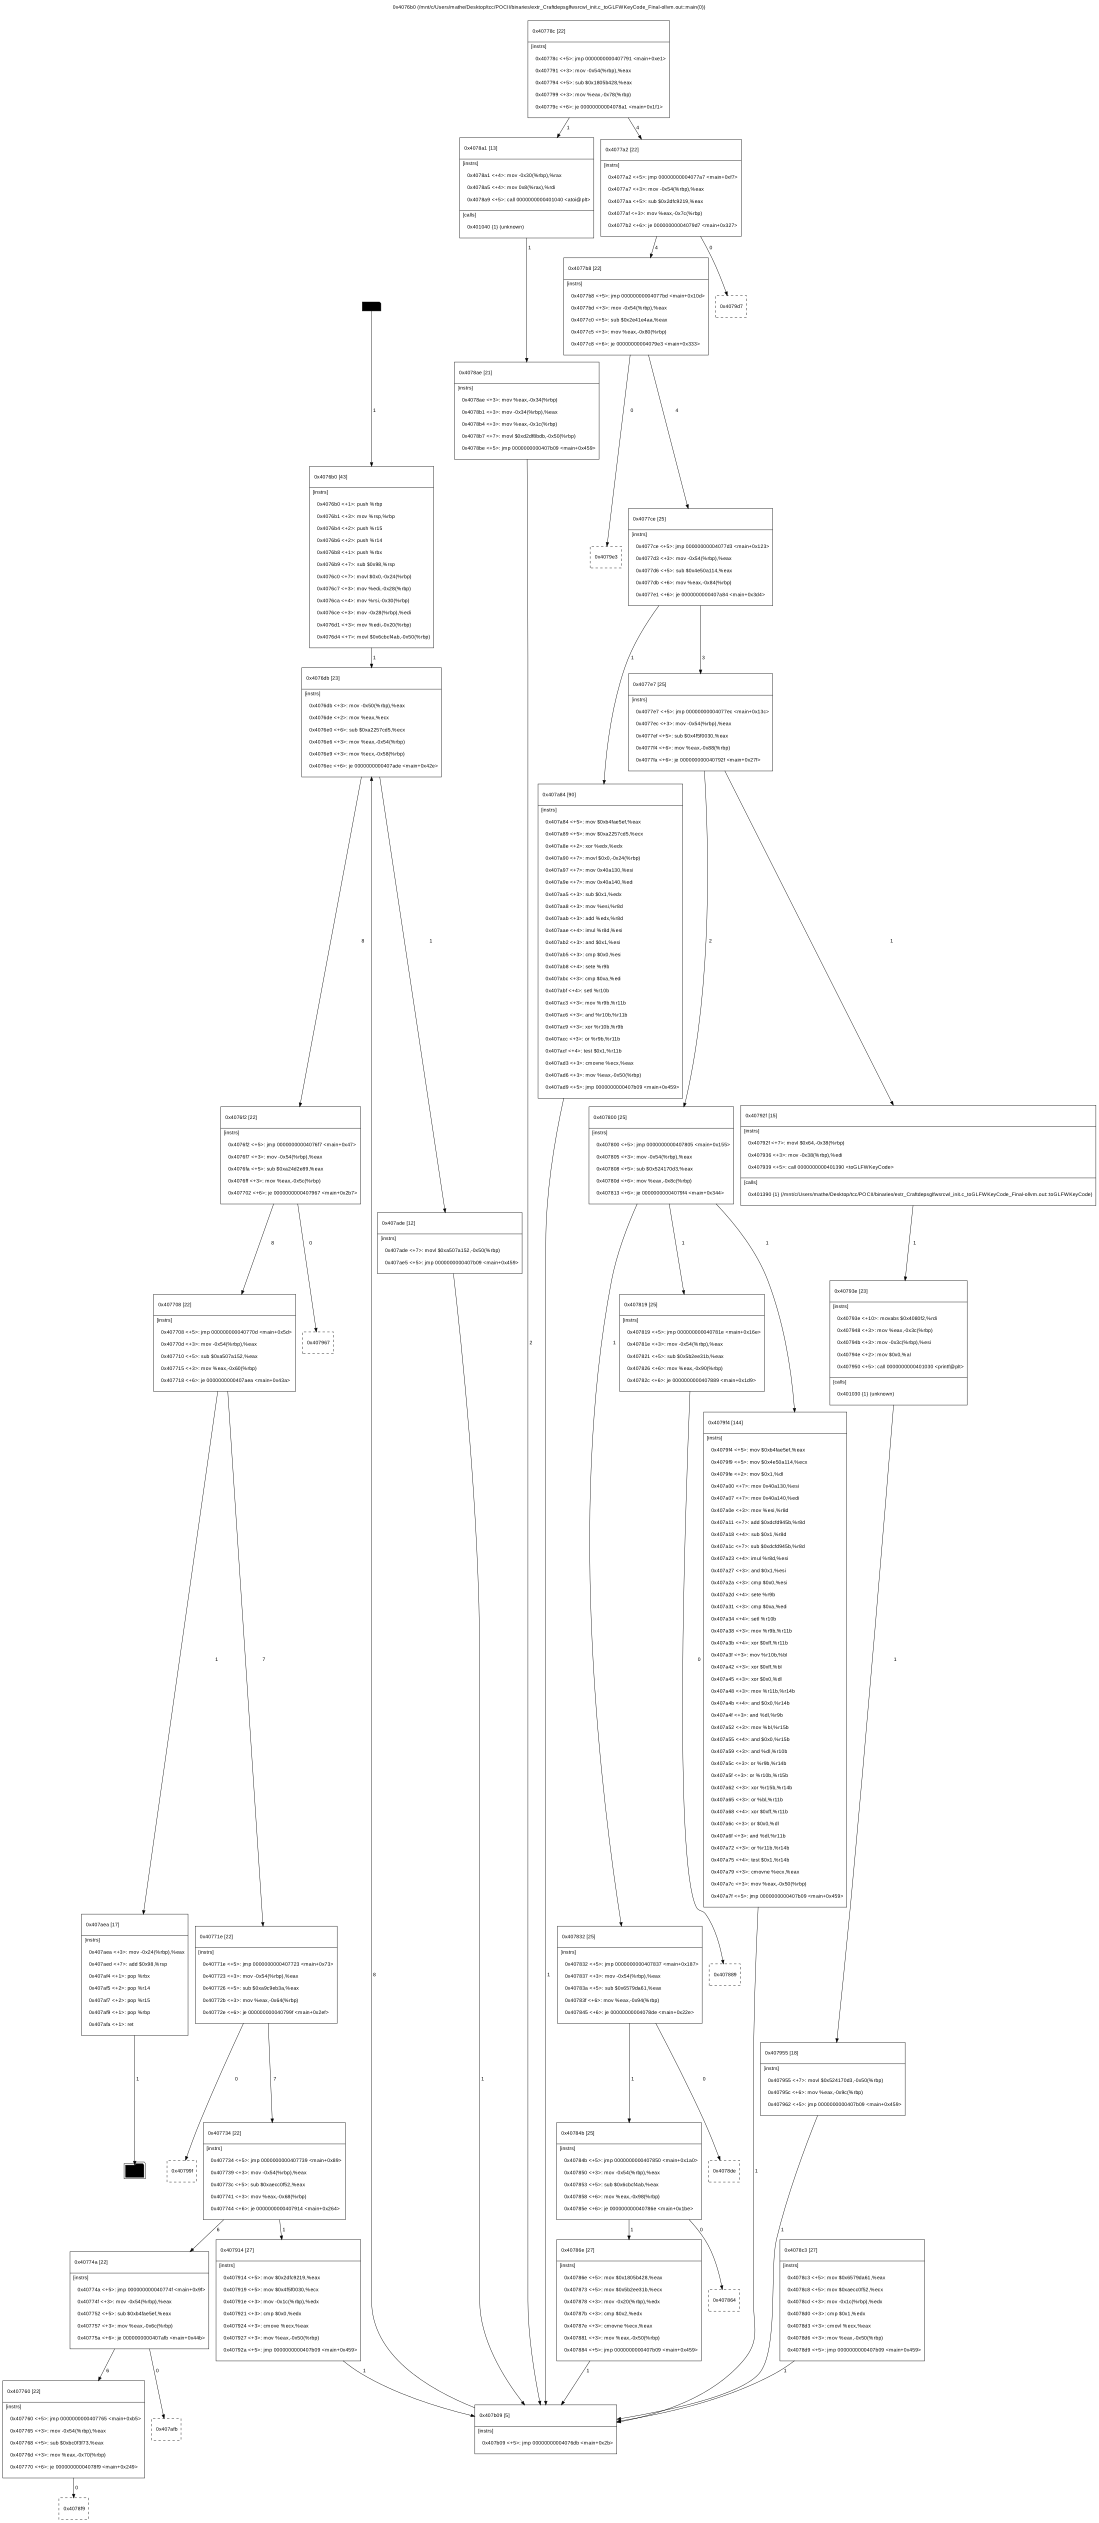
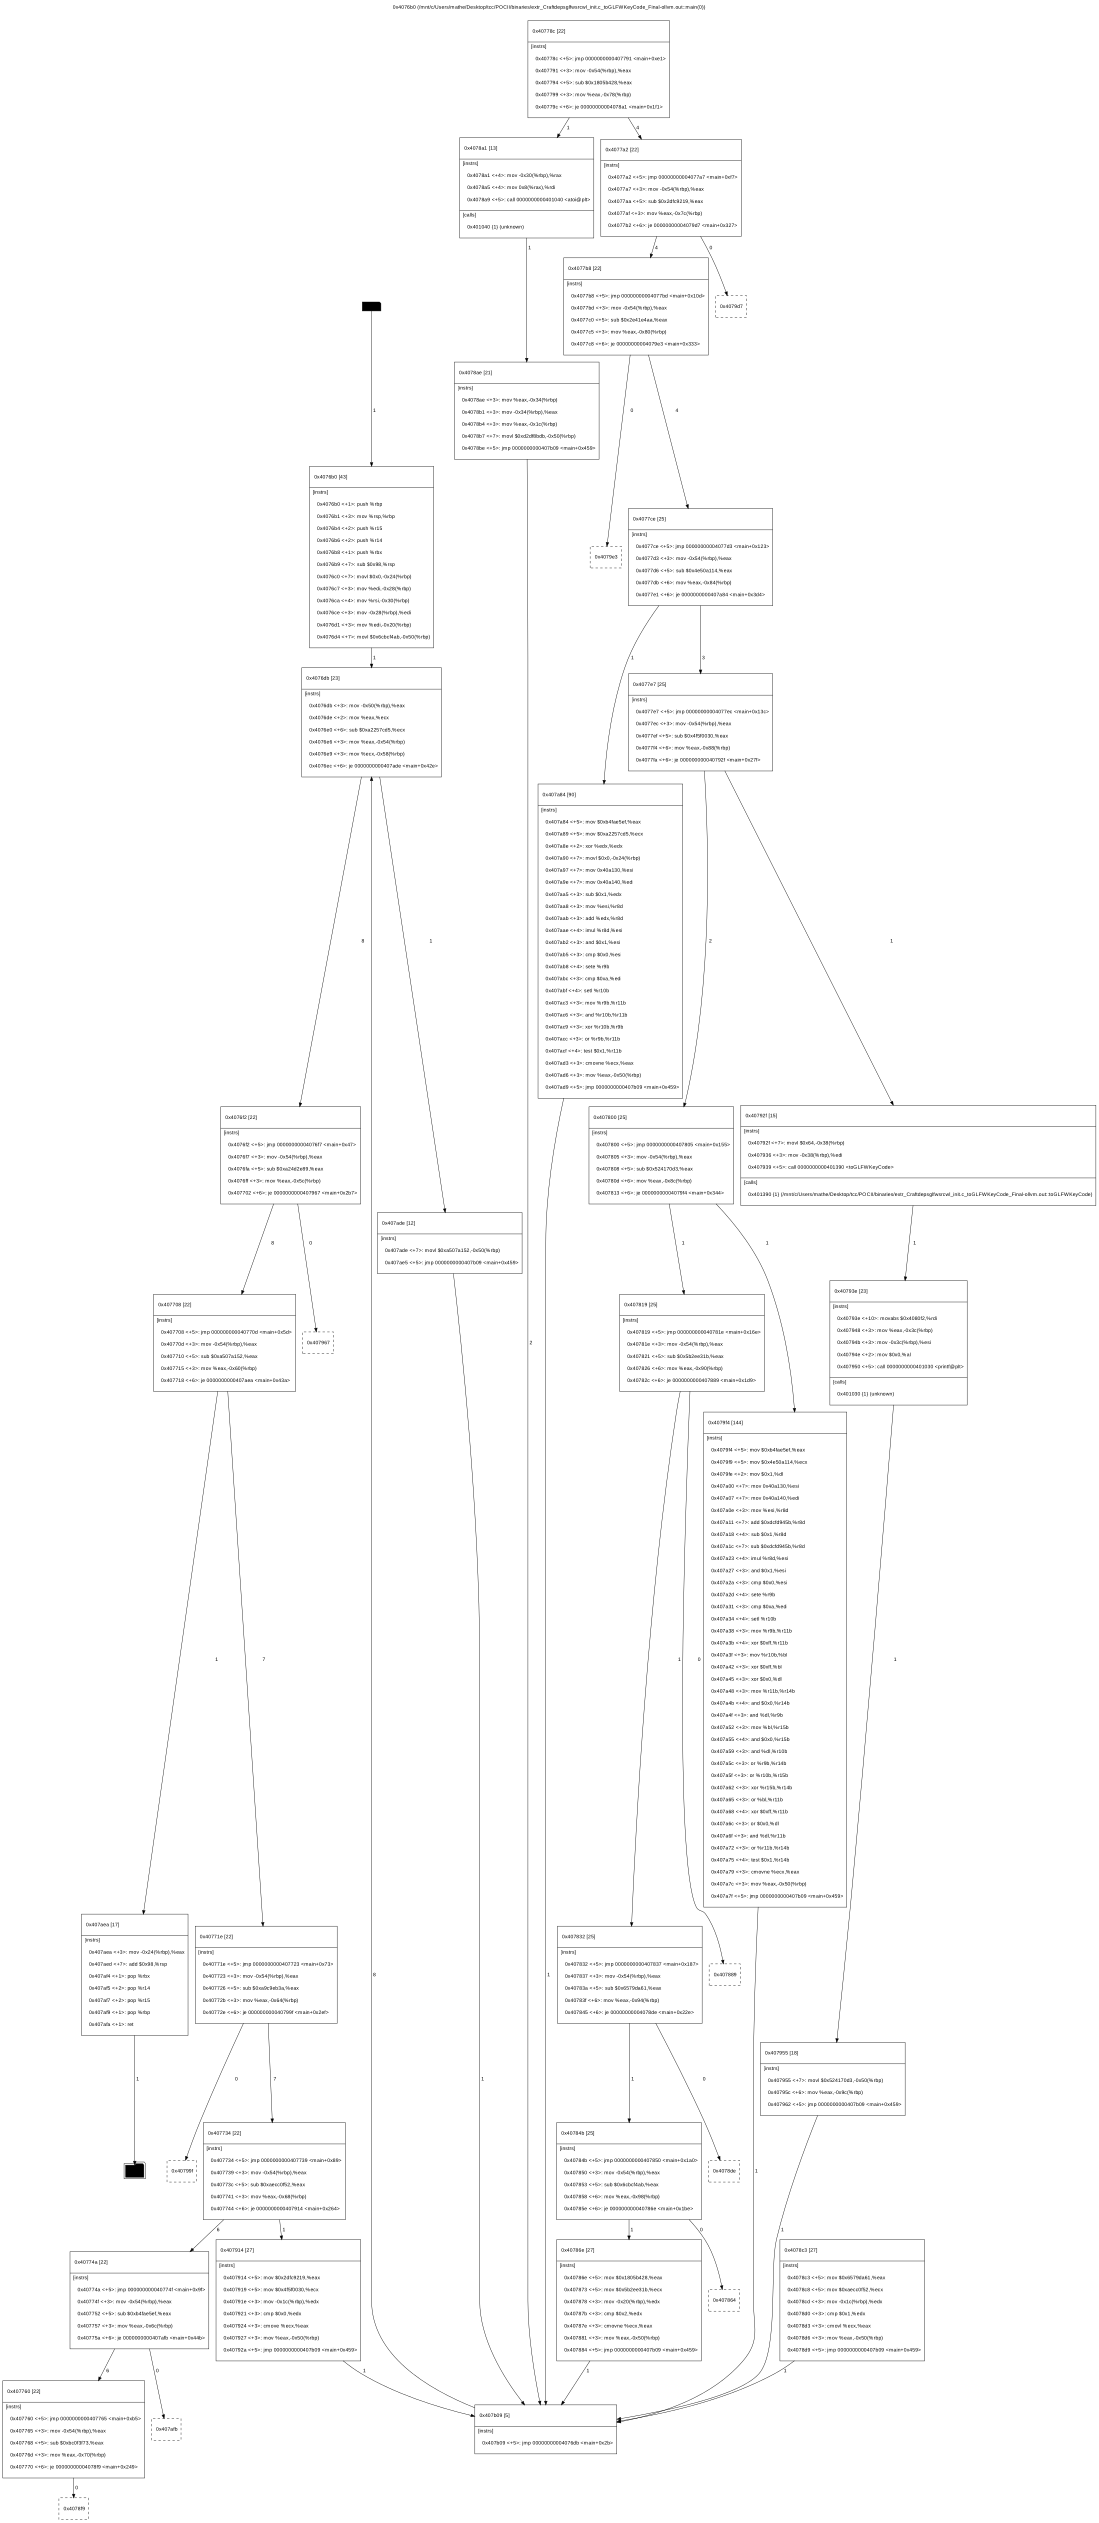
(590, 1561) -> (649, 1656)
